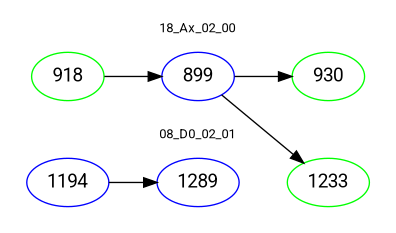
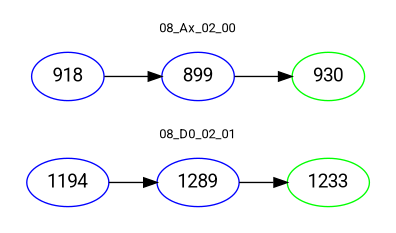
(198, 29) -> (198, 29)
(68, 76) -> (68, 76)
(265, 131) -> (256, 182)
